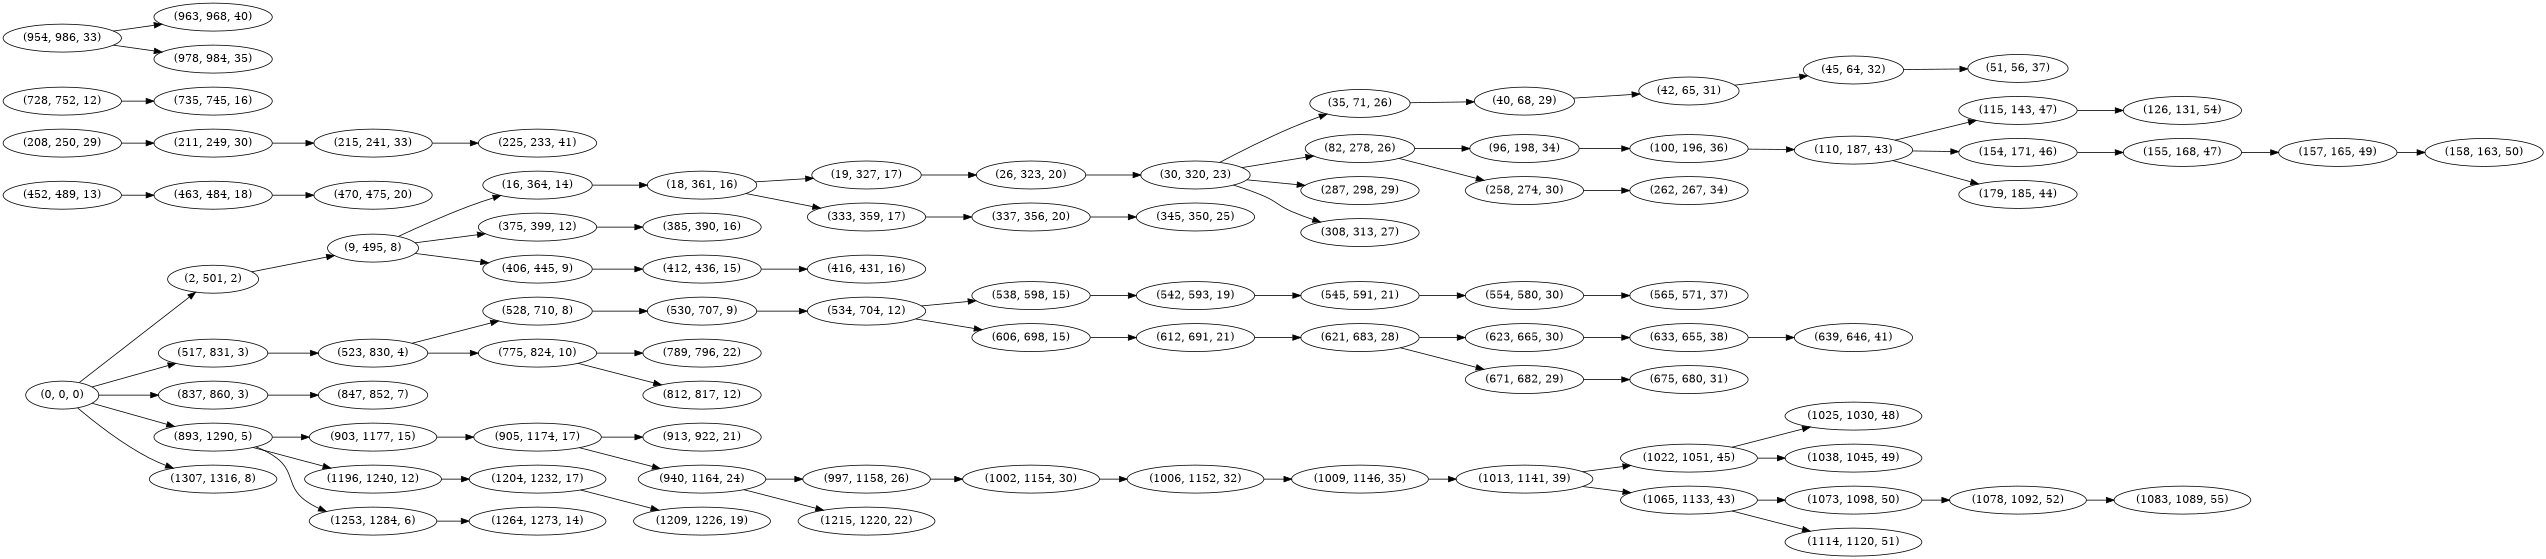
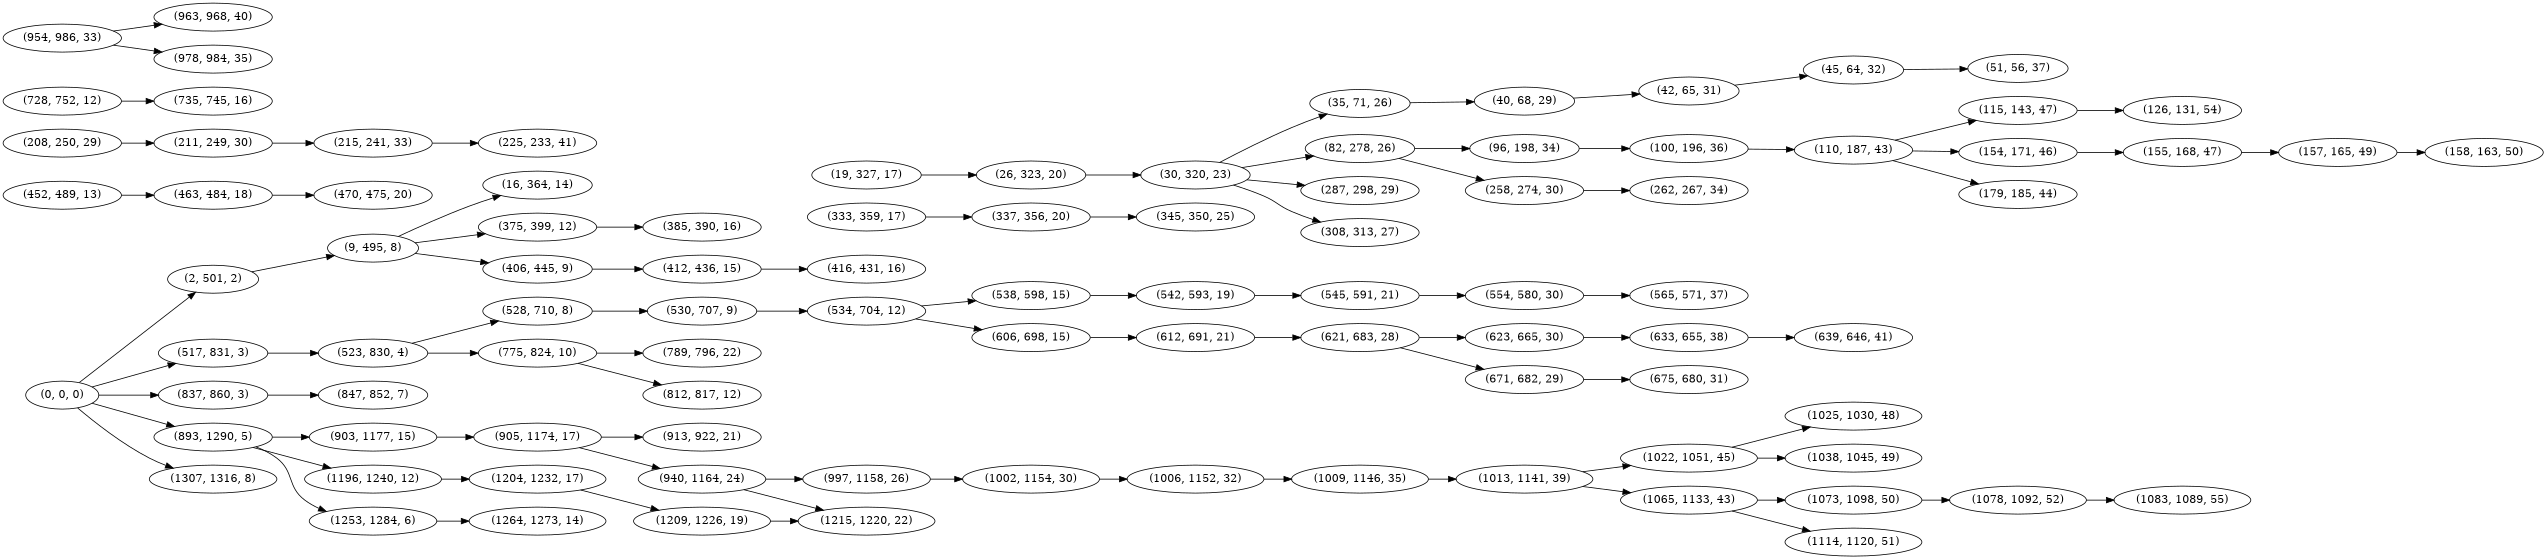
(702, 185) -> none
none -> (780, 521)
